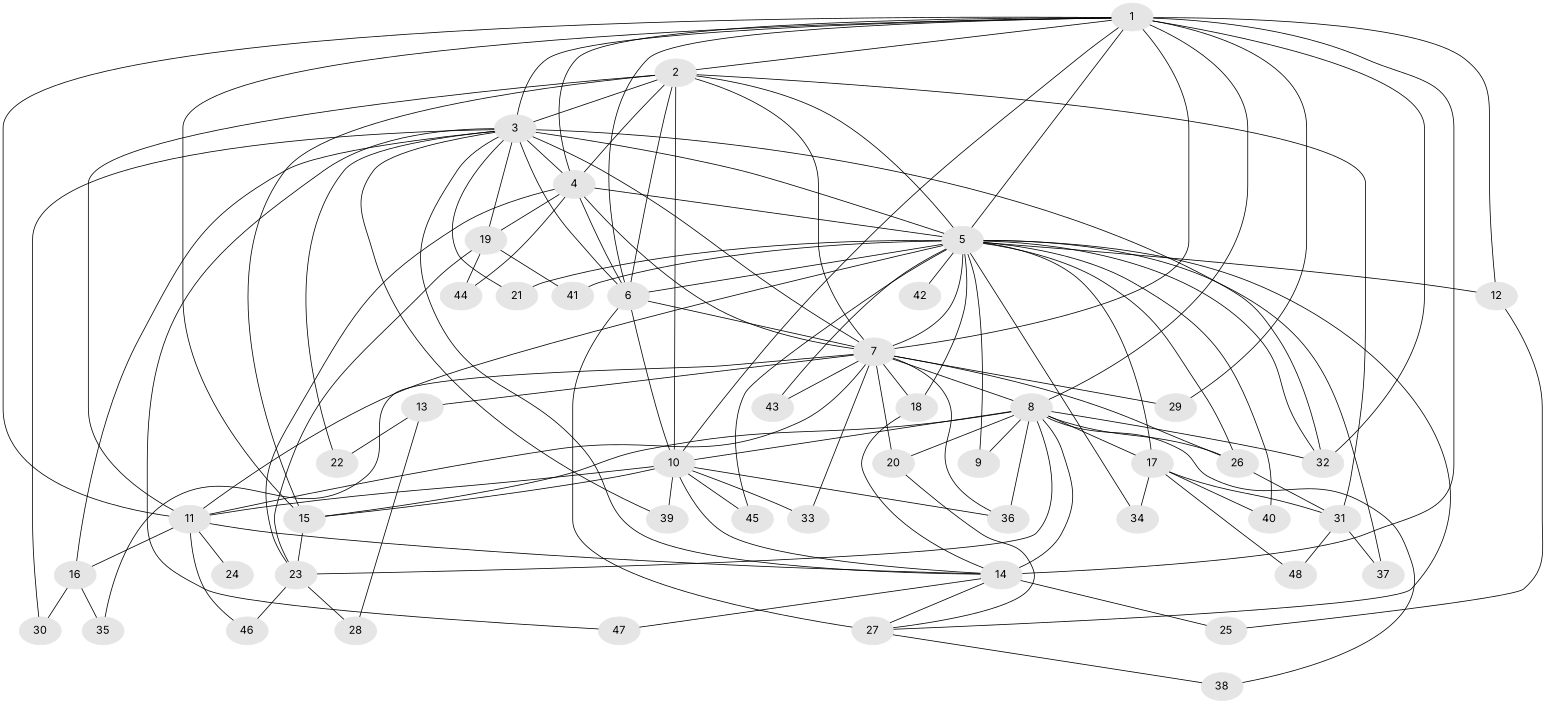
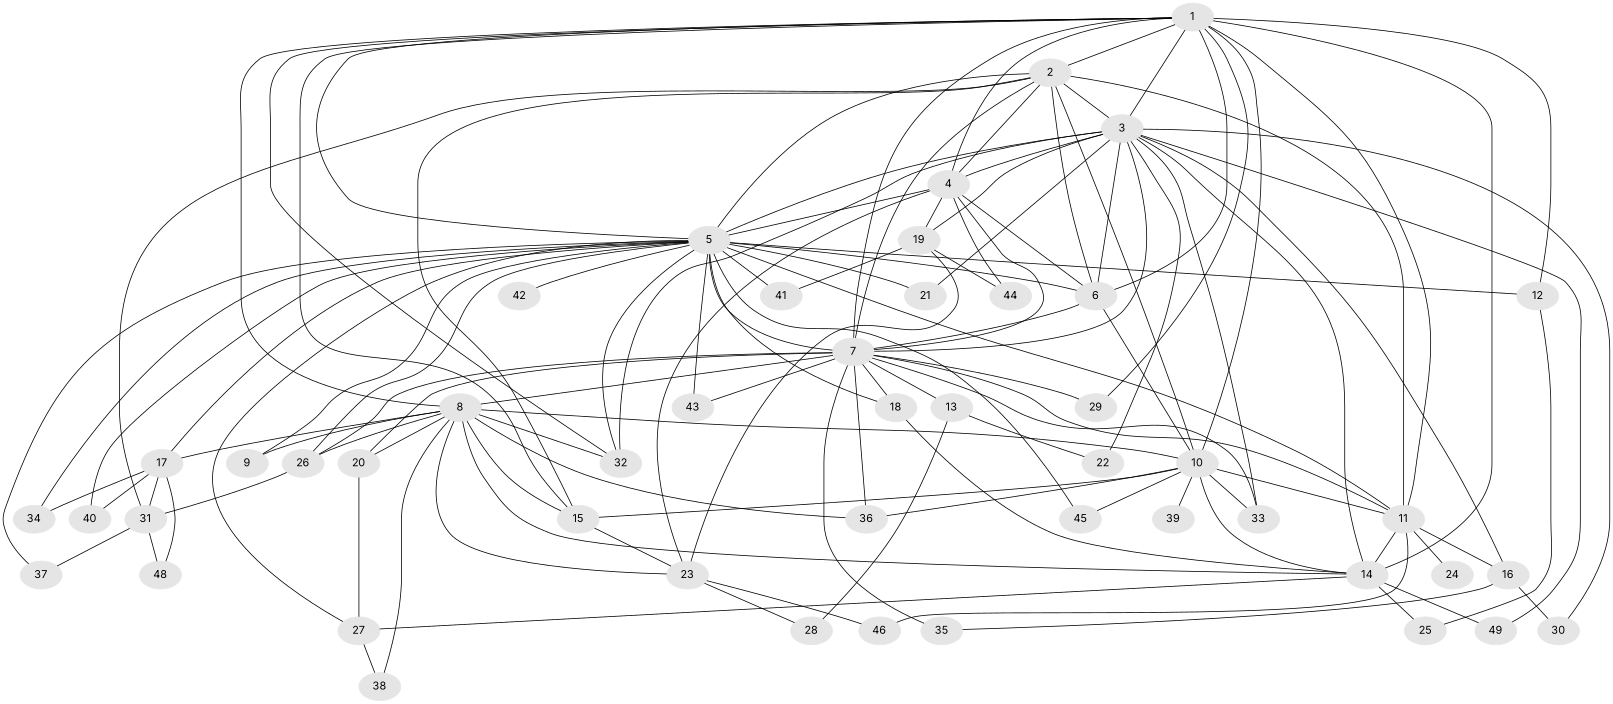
(412, 330) -> (1215, 313)
(598, 553) -> none
(619, 631) -> (1496, 631)
